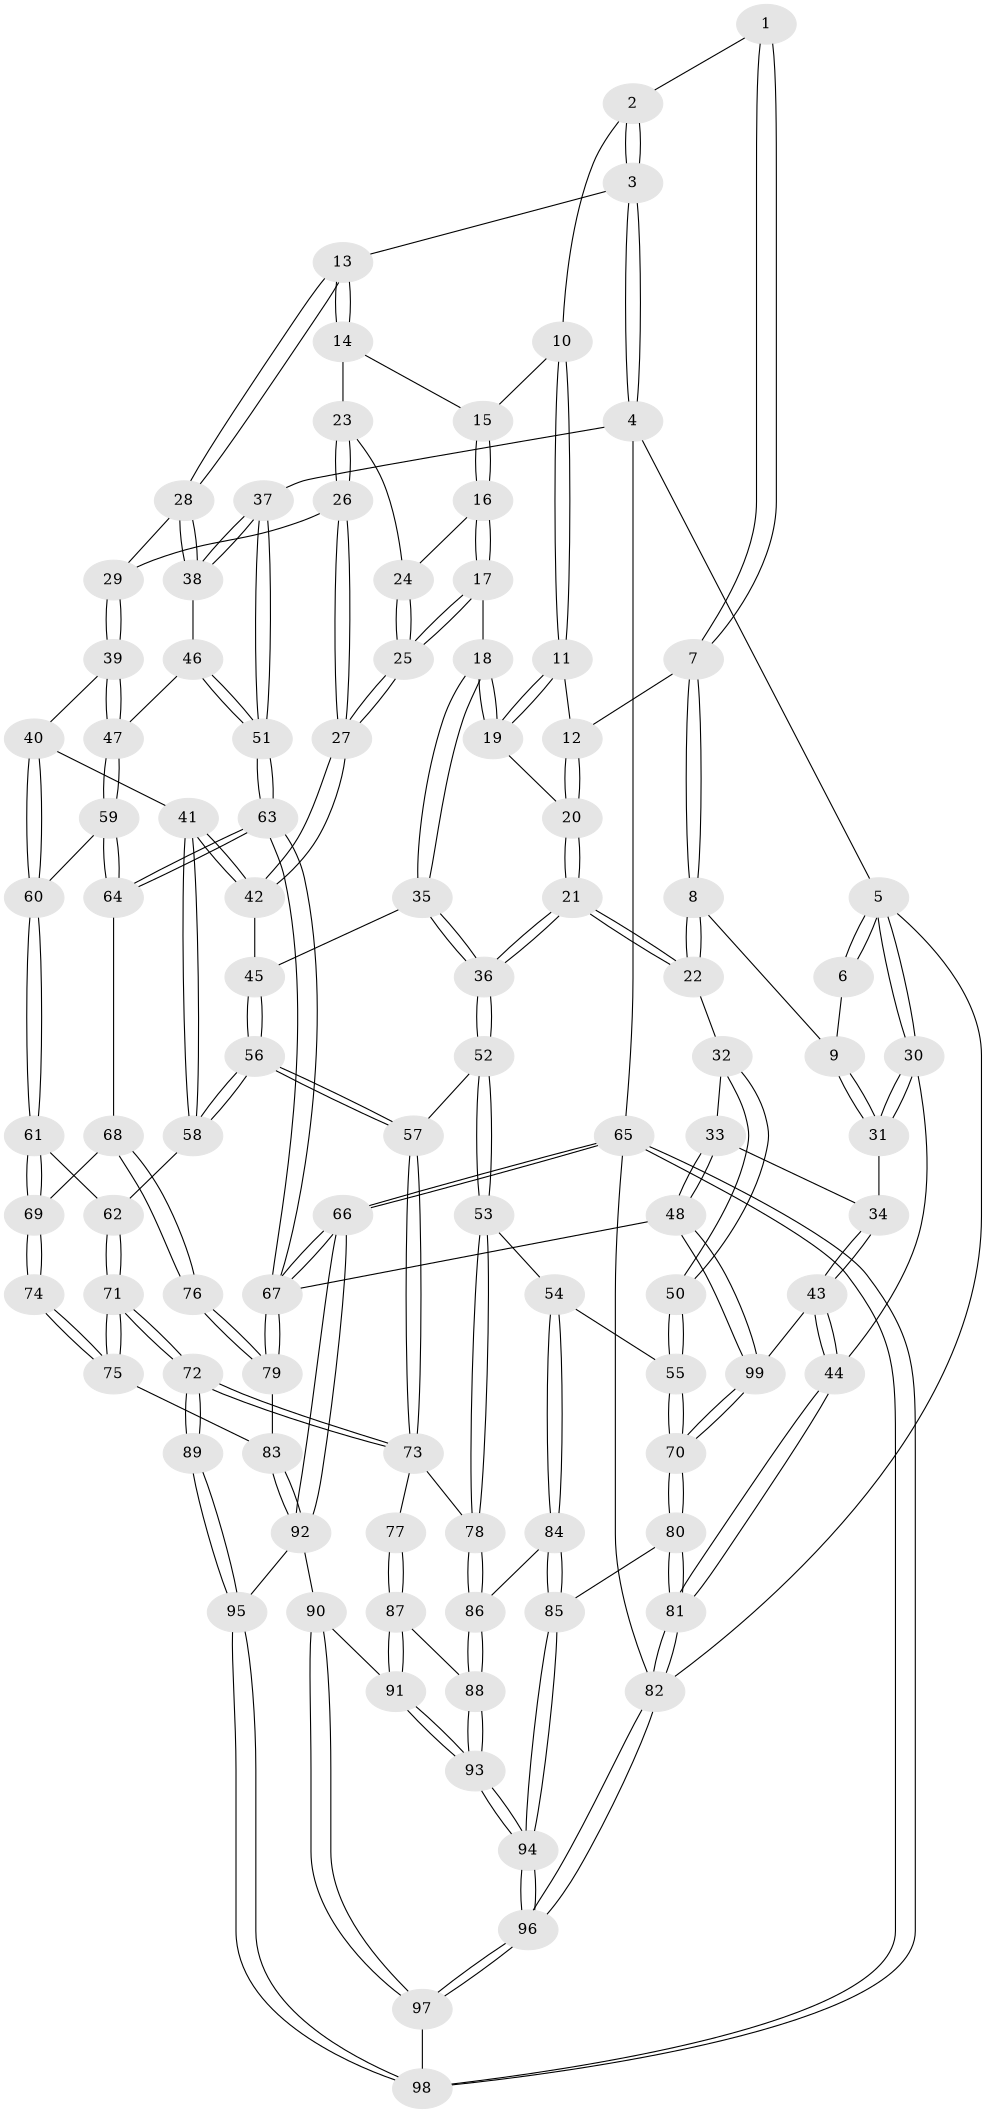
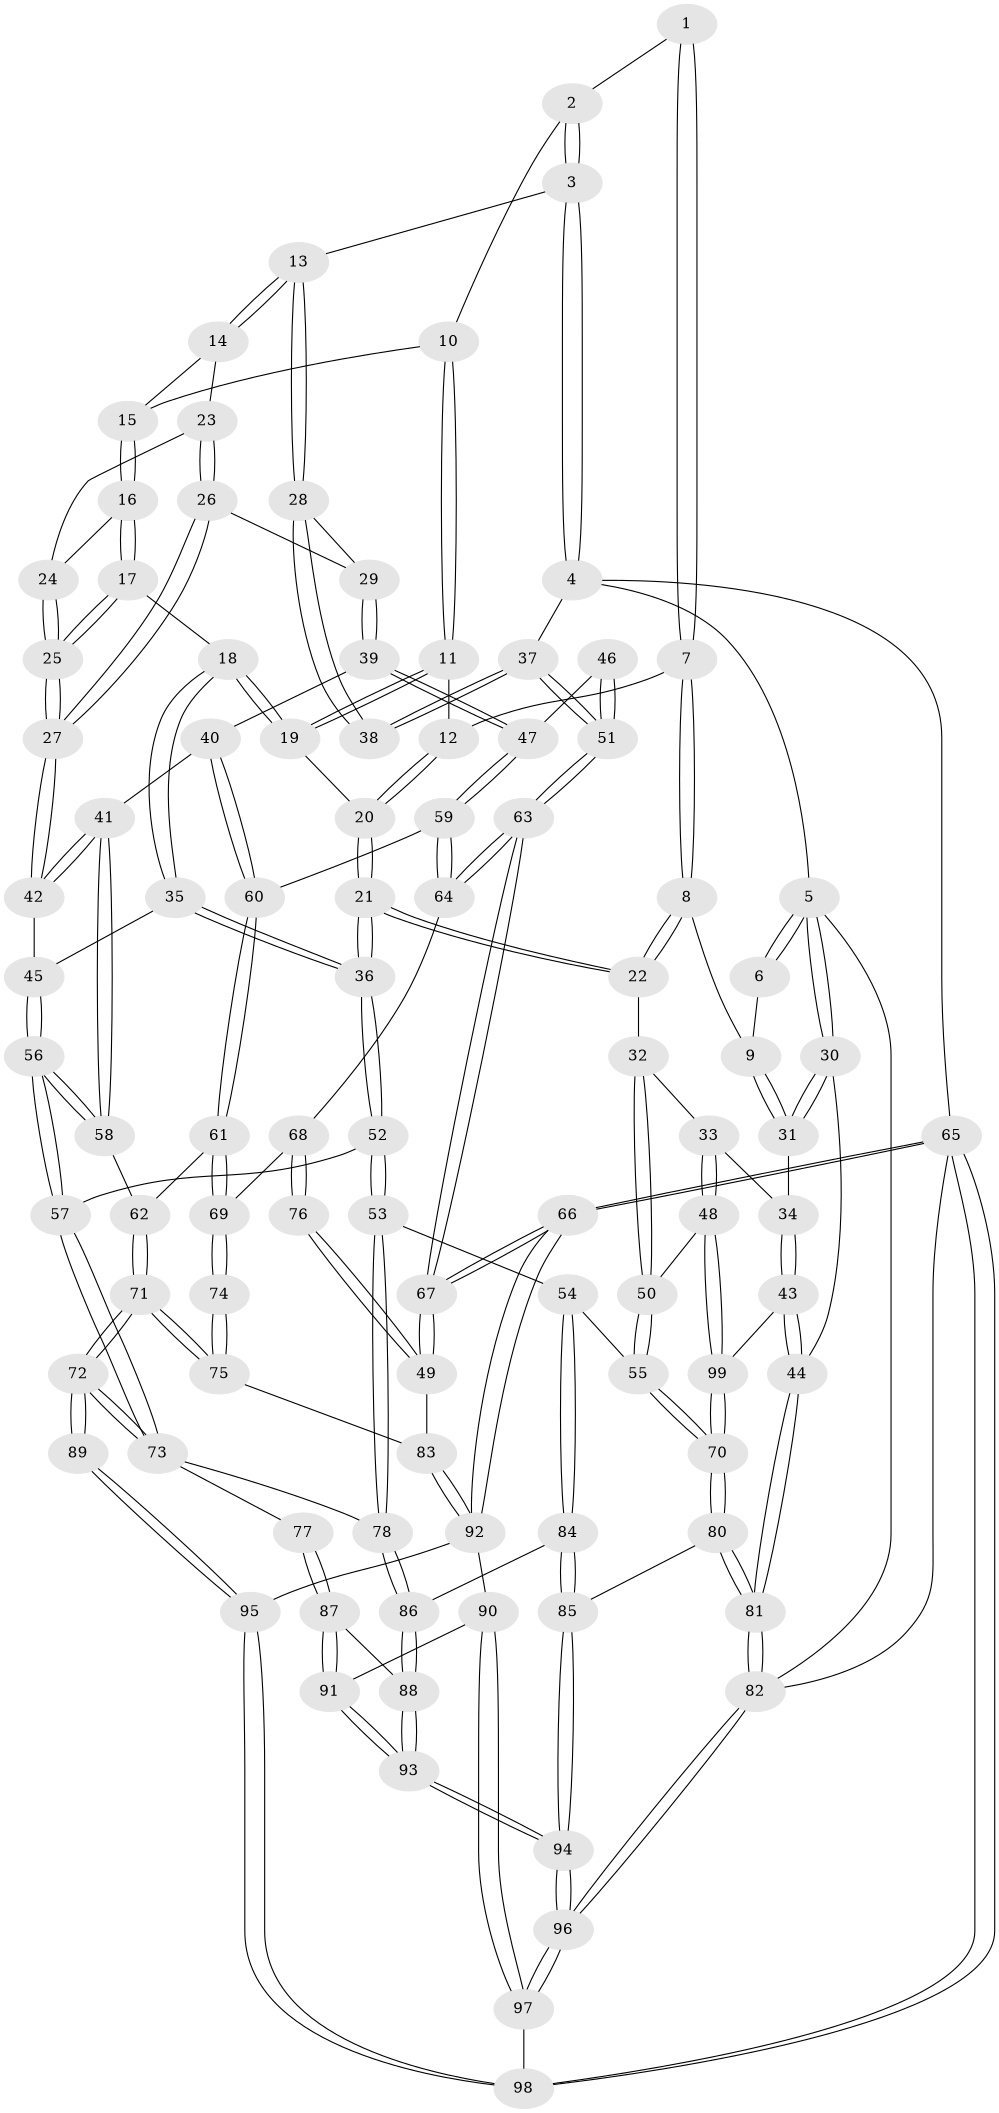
(193, 620) -> none
(466, 1257) -> (678, 1255)
(272, 1374) -> (427, 1374)
